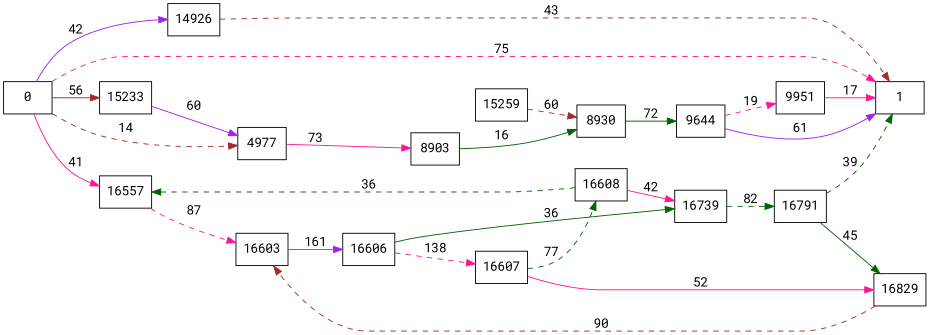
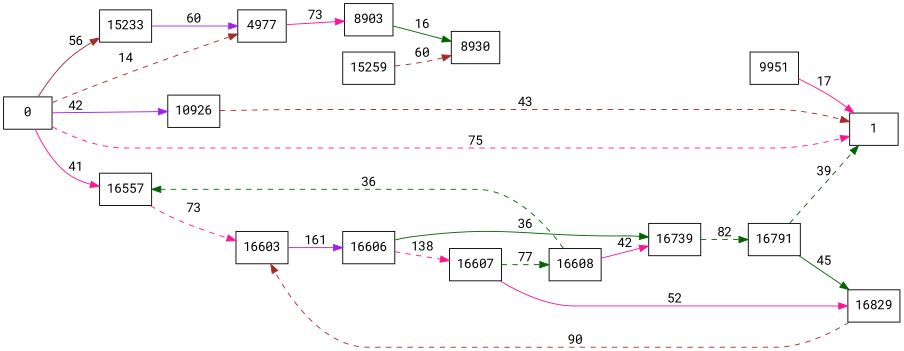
(194, 20) -> (194, 111)
(701, 121) -> none
(194, 211) -> (194, 209)
